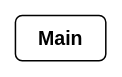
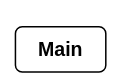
(60, 38) -> (60, 49)
